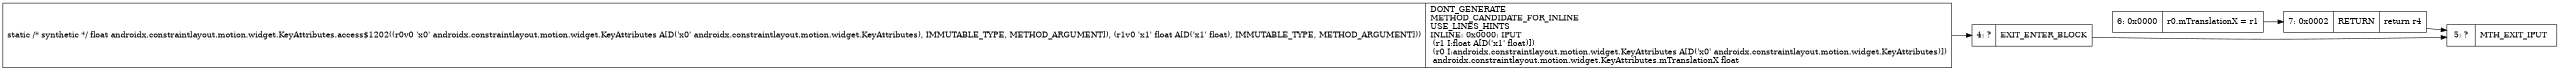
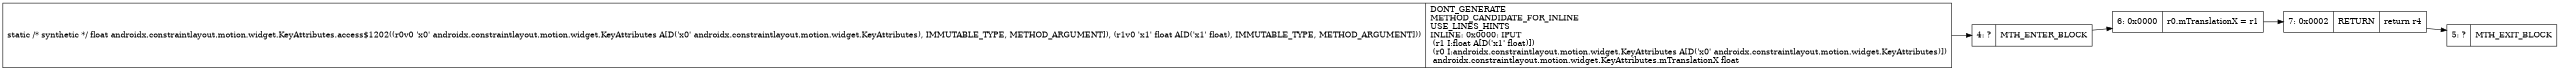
(2044, 35) -> (2044, 35)
(2513, 35) -> (2514, 35)
(2267, 39) -> (2100, 30)
